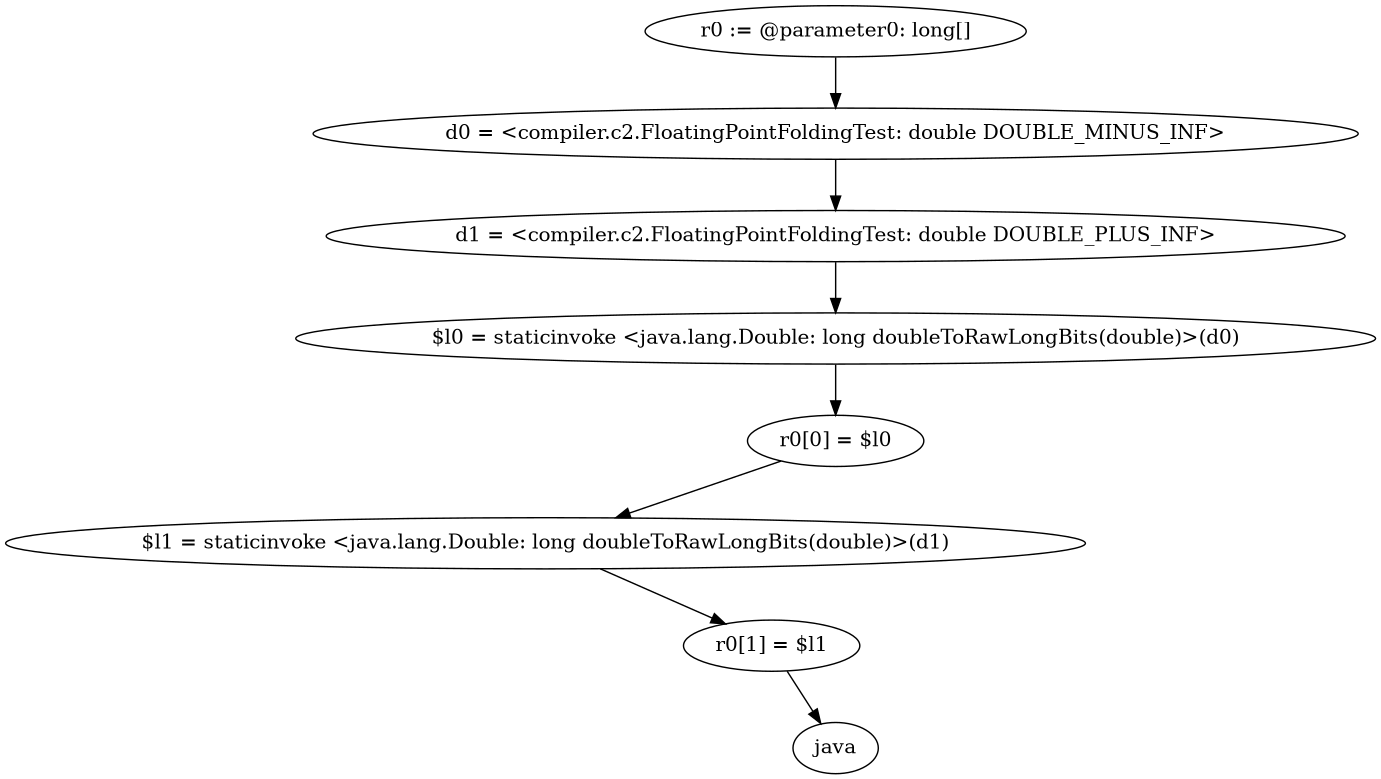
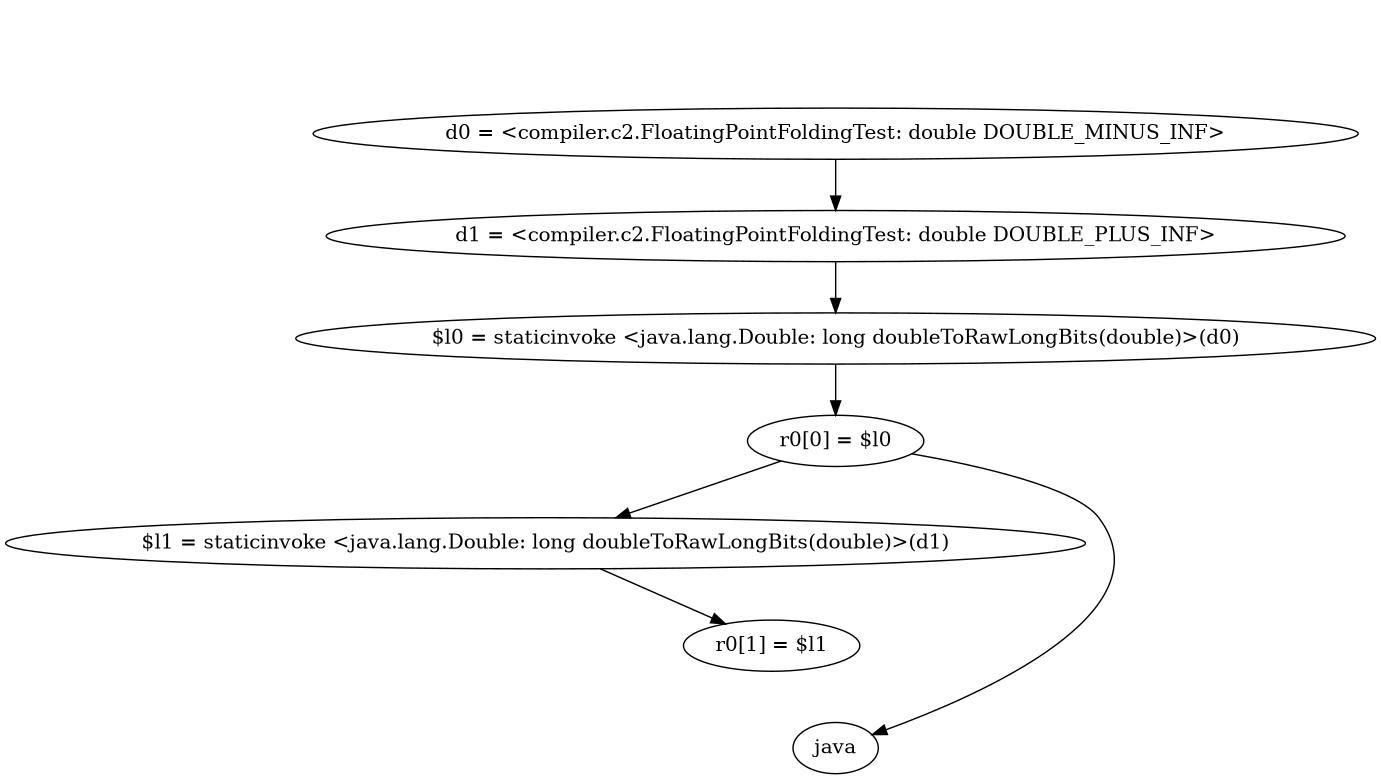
(836, 31) -> none
(800, 691) -> (1109, 585)
